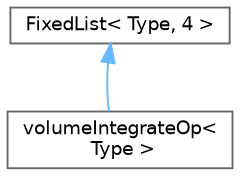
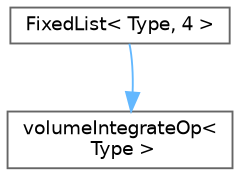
(107, 87) -> (132, 68)
